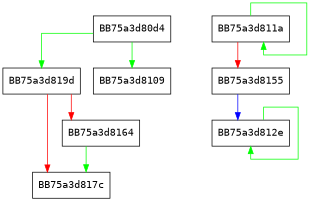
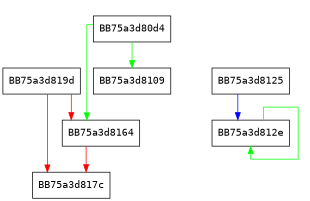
(251, 29) -> none
(54, 33) -> (87, 65)
(251, 81) -> (251, 81)
(86, 155) -> (86, 155)
